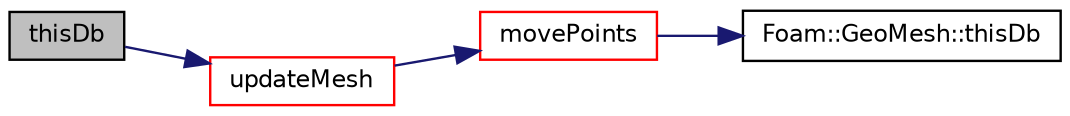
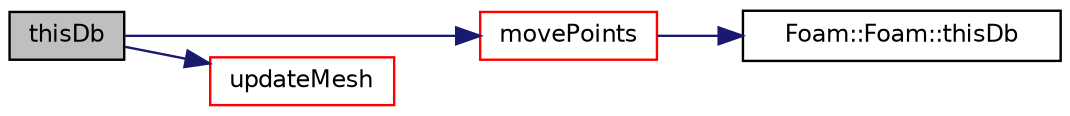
(902, 36) -> (902, 36)
(425, 60) -> (290, 36)
